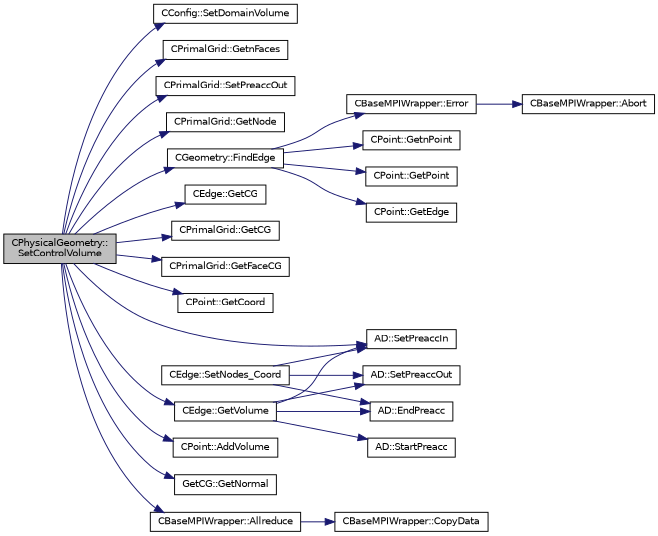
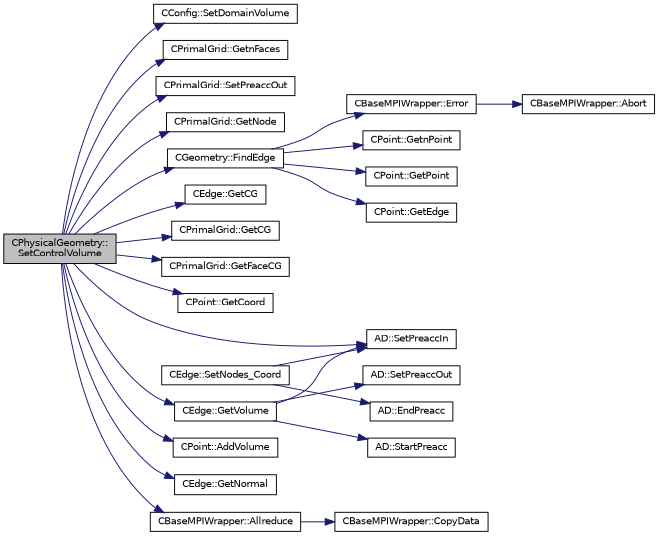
(326, 375) -> none
(318, 411) -> none
(225, 485) -> (225, 485)
